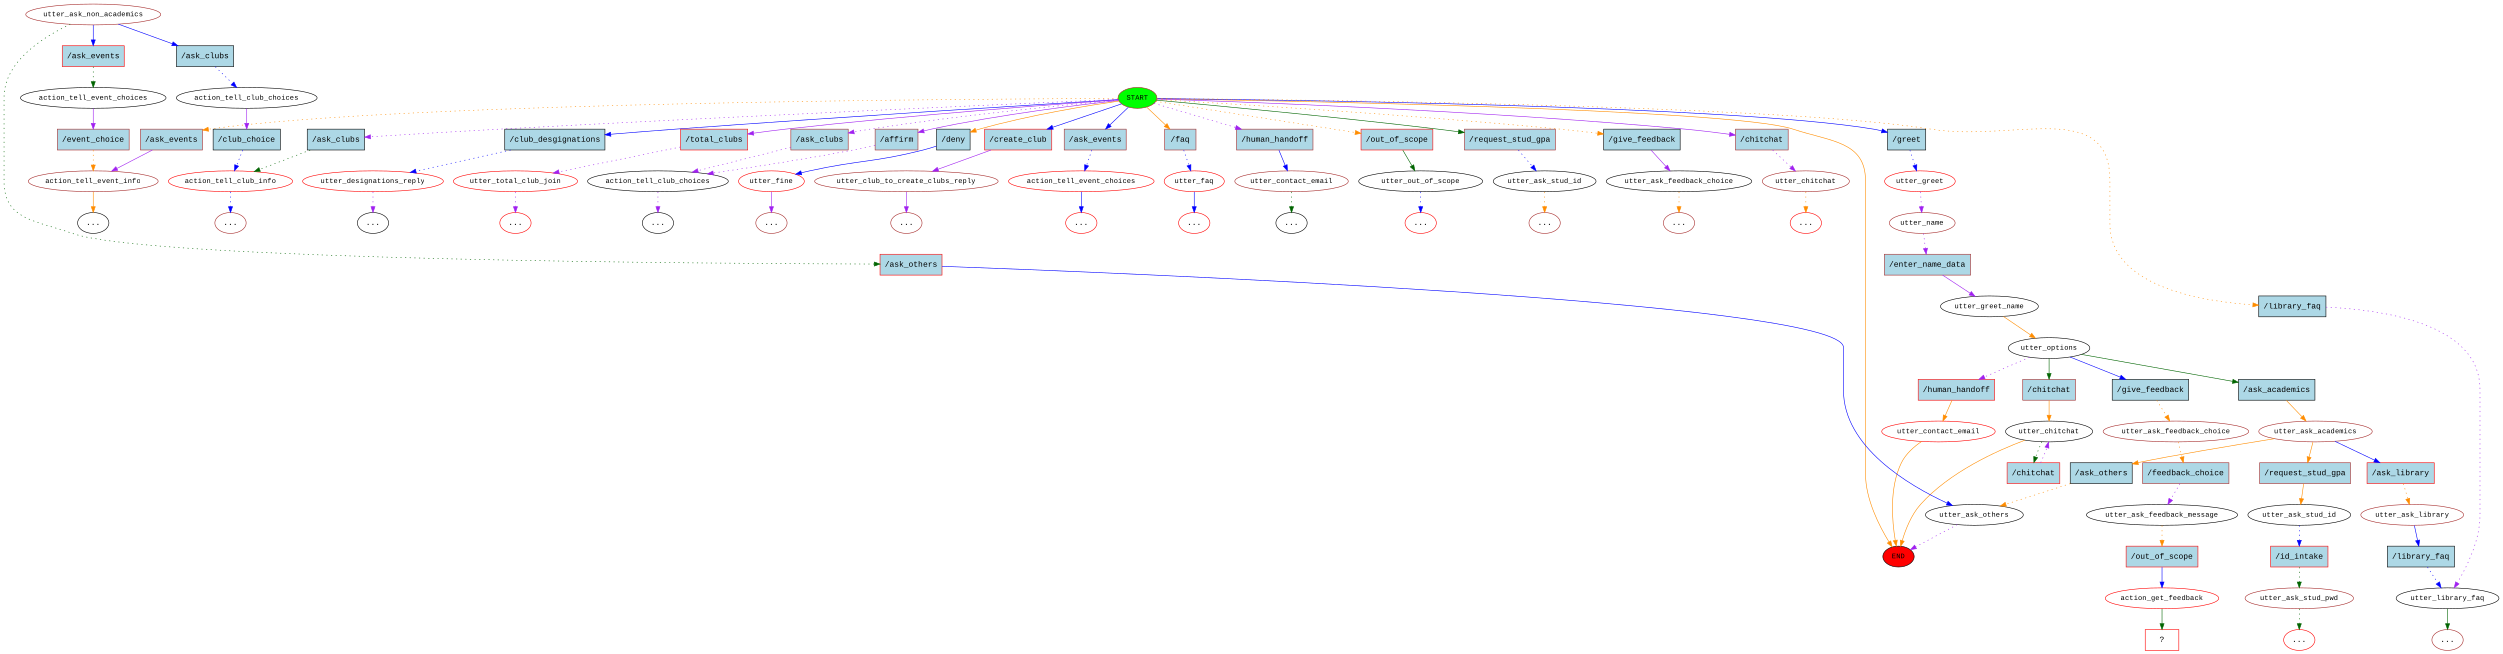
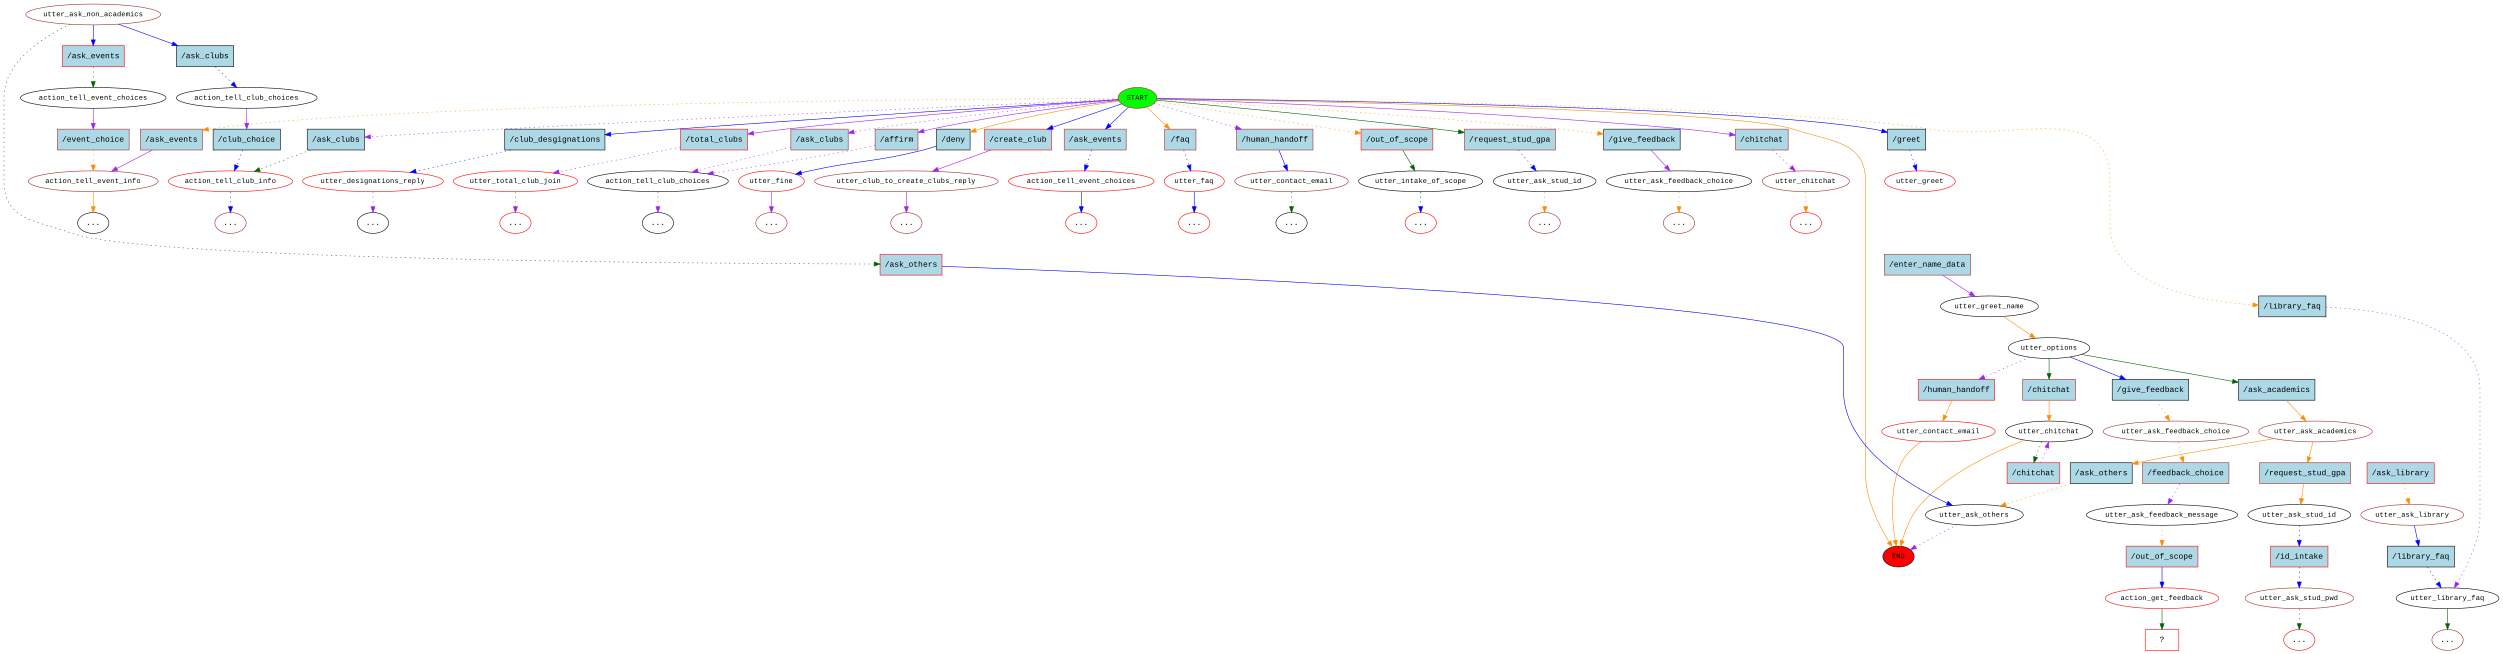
(1421, 181) -> (1421, 181)
(1922, 223) -> none
(2355, 451) -> none
(2299, 575) -> (2299, 575)
